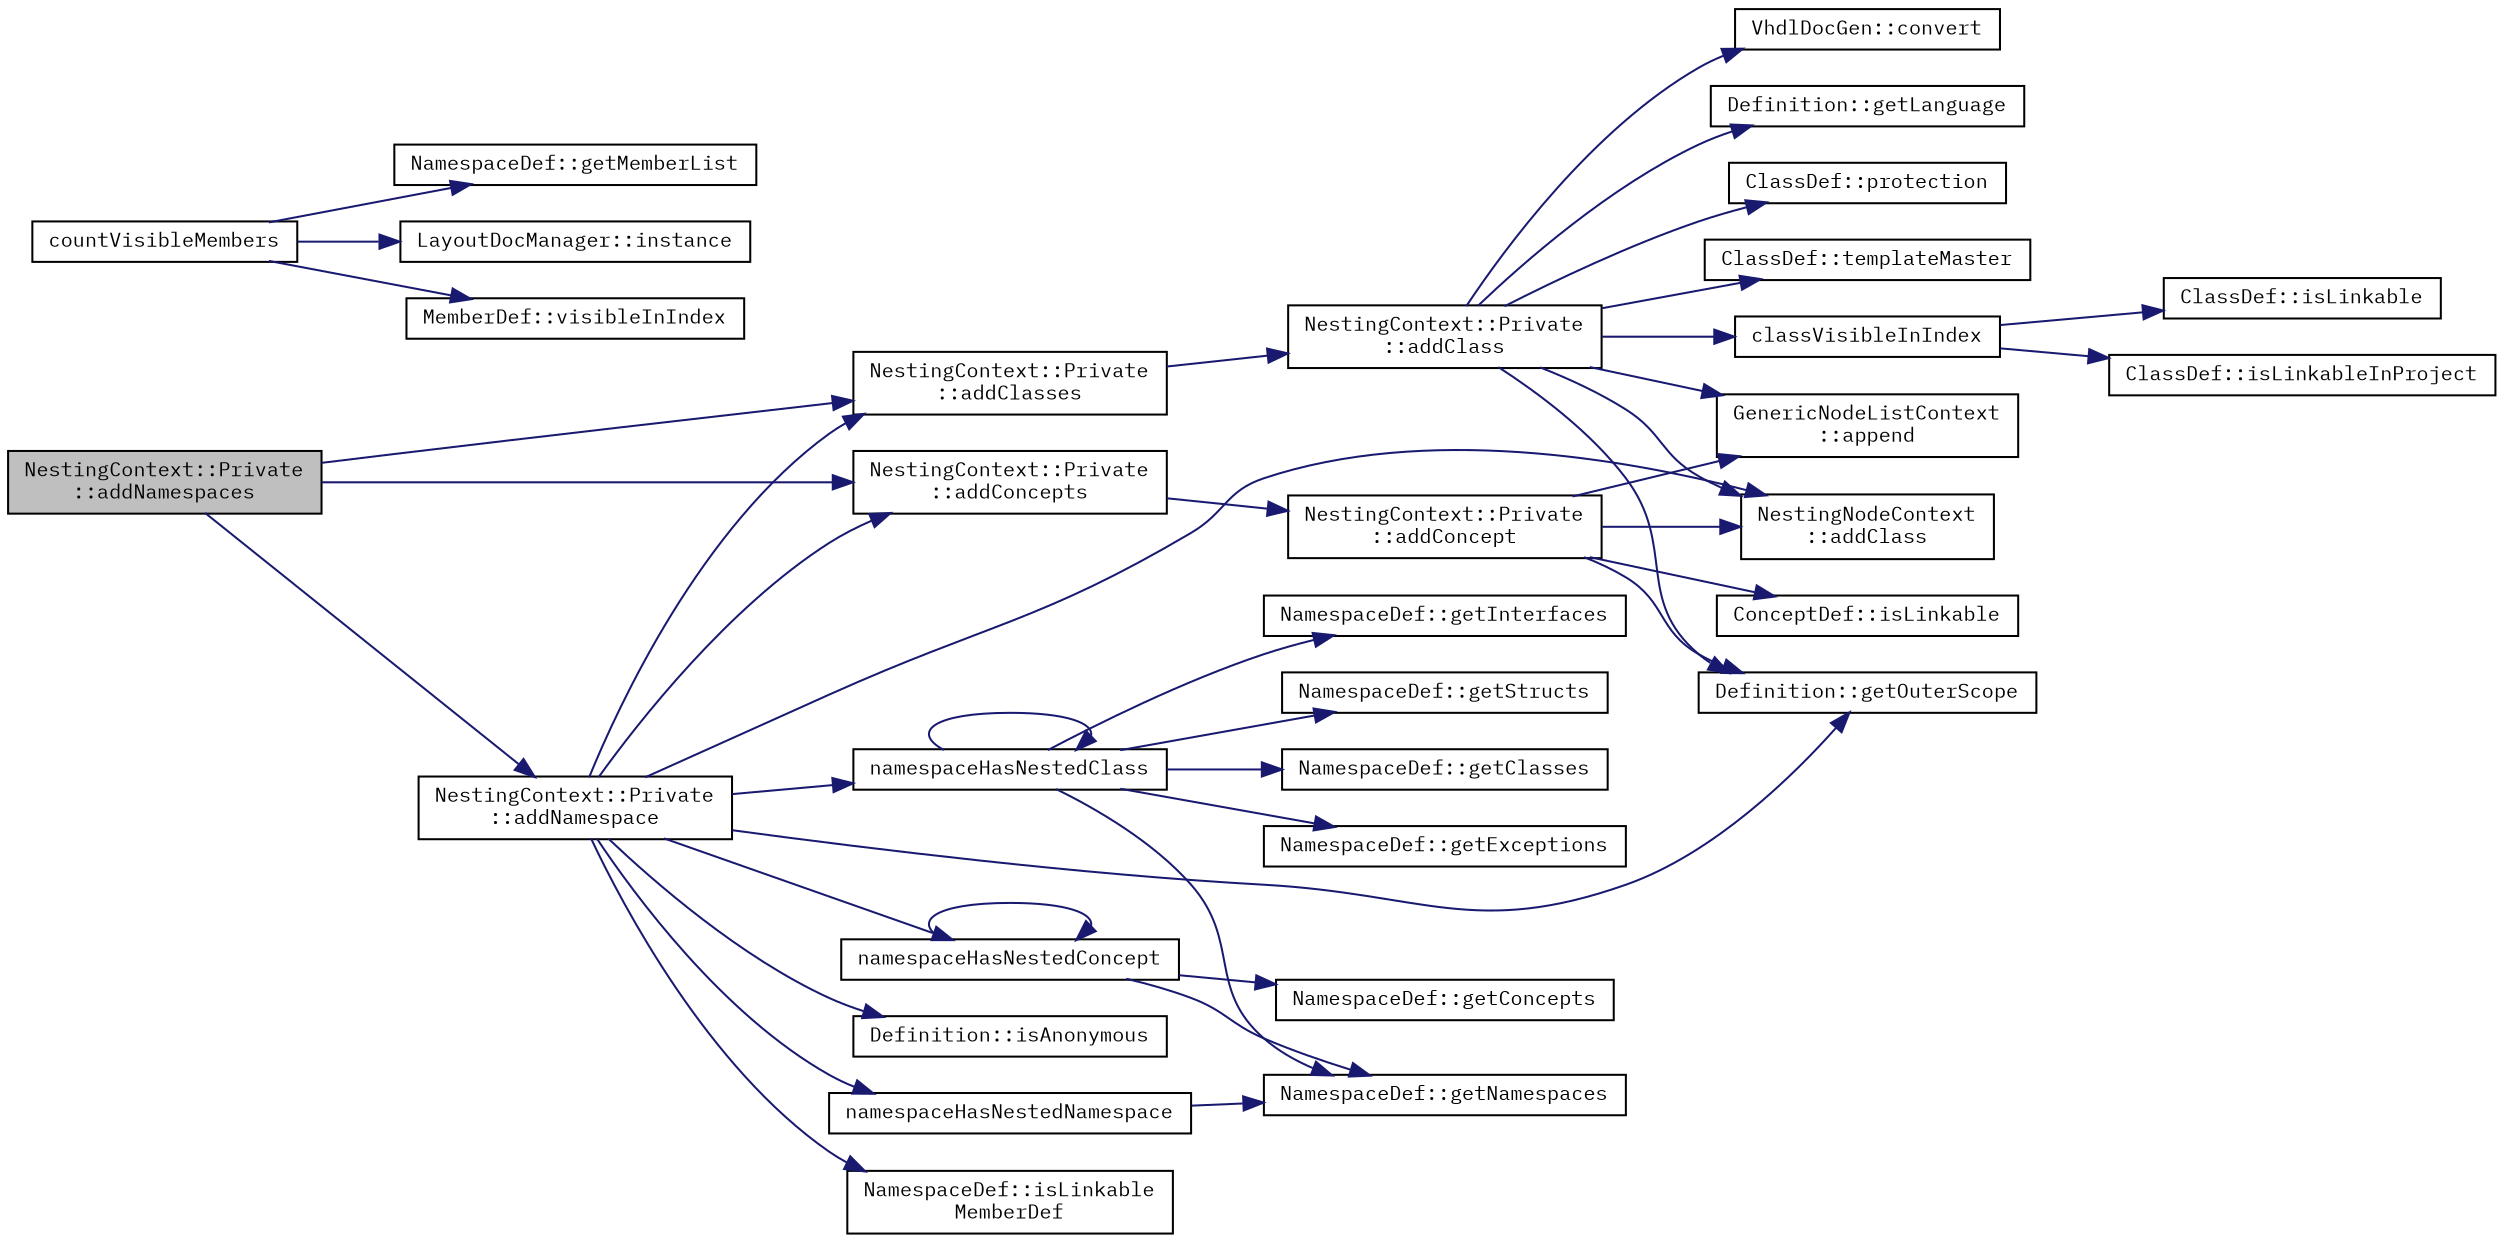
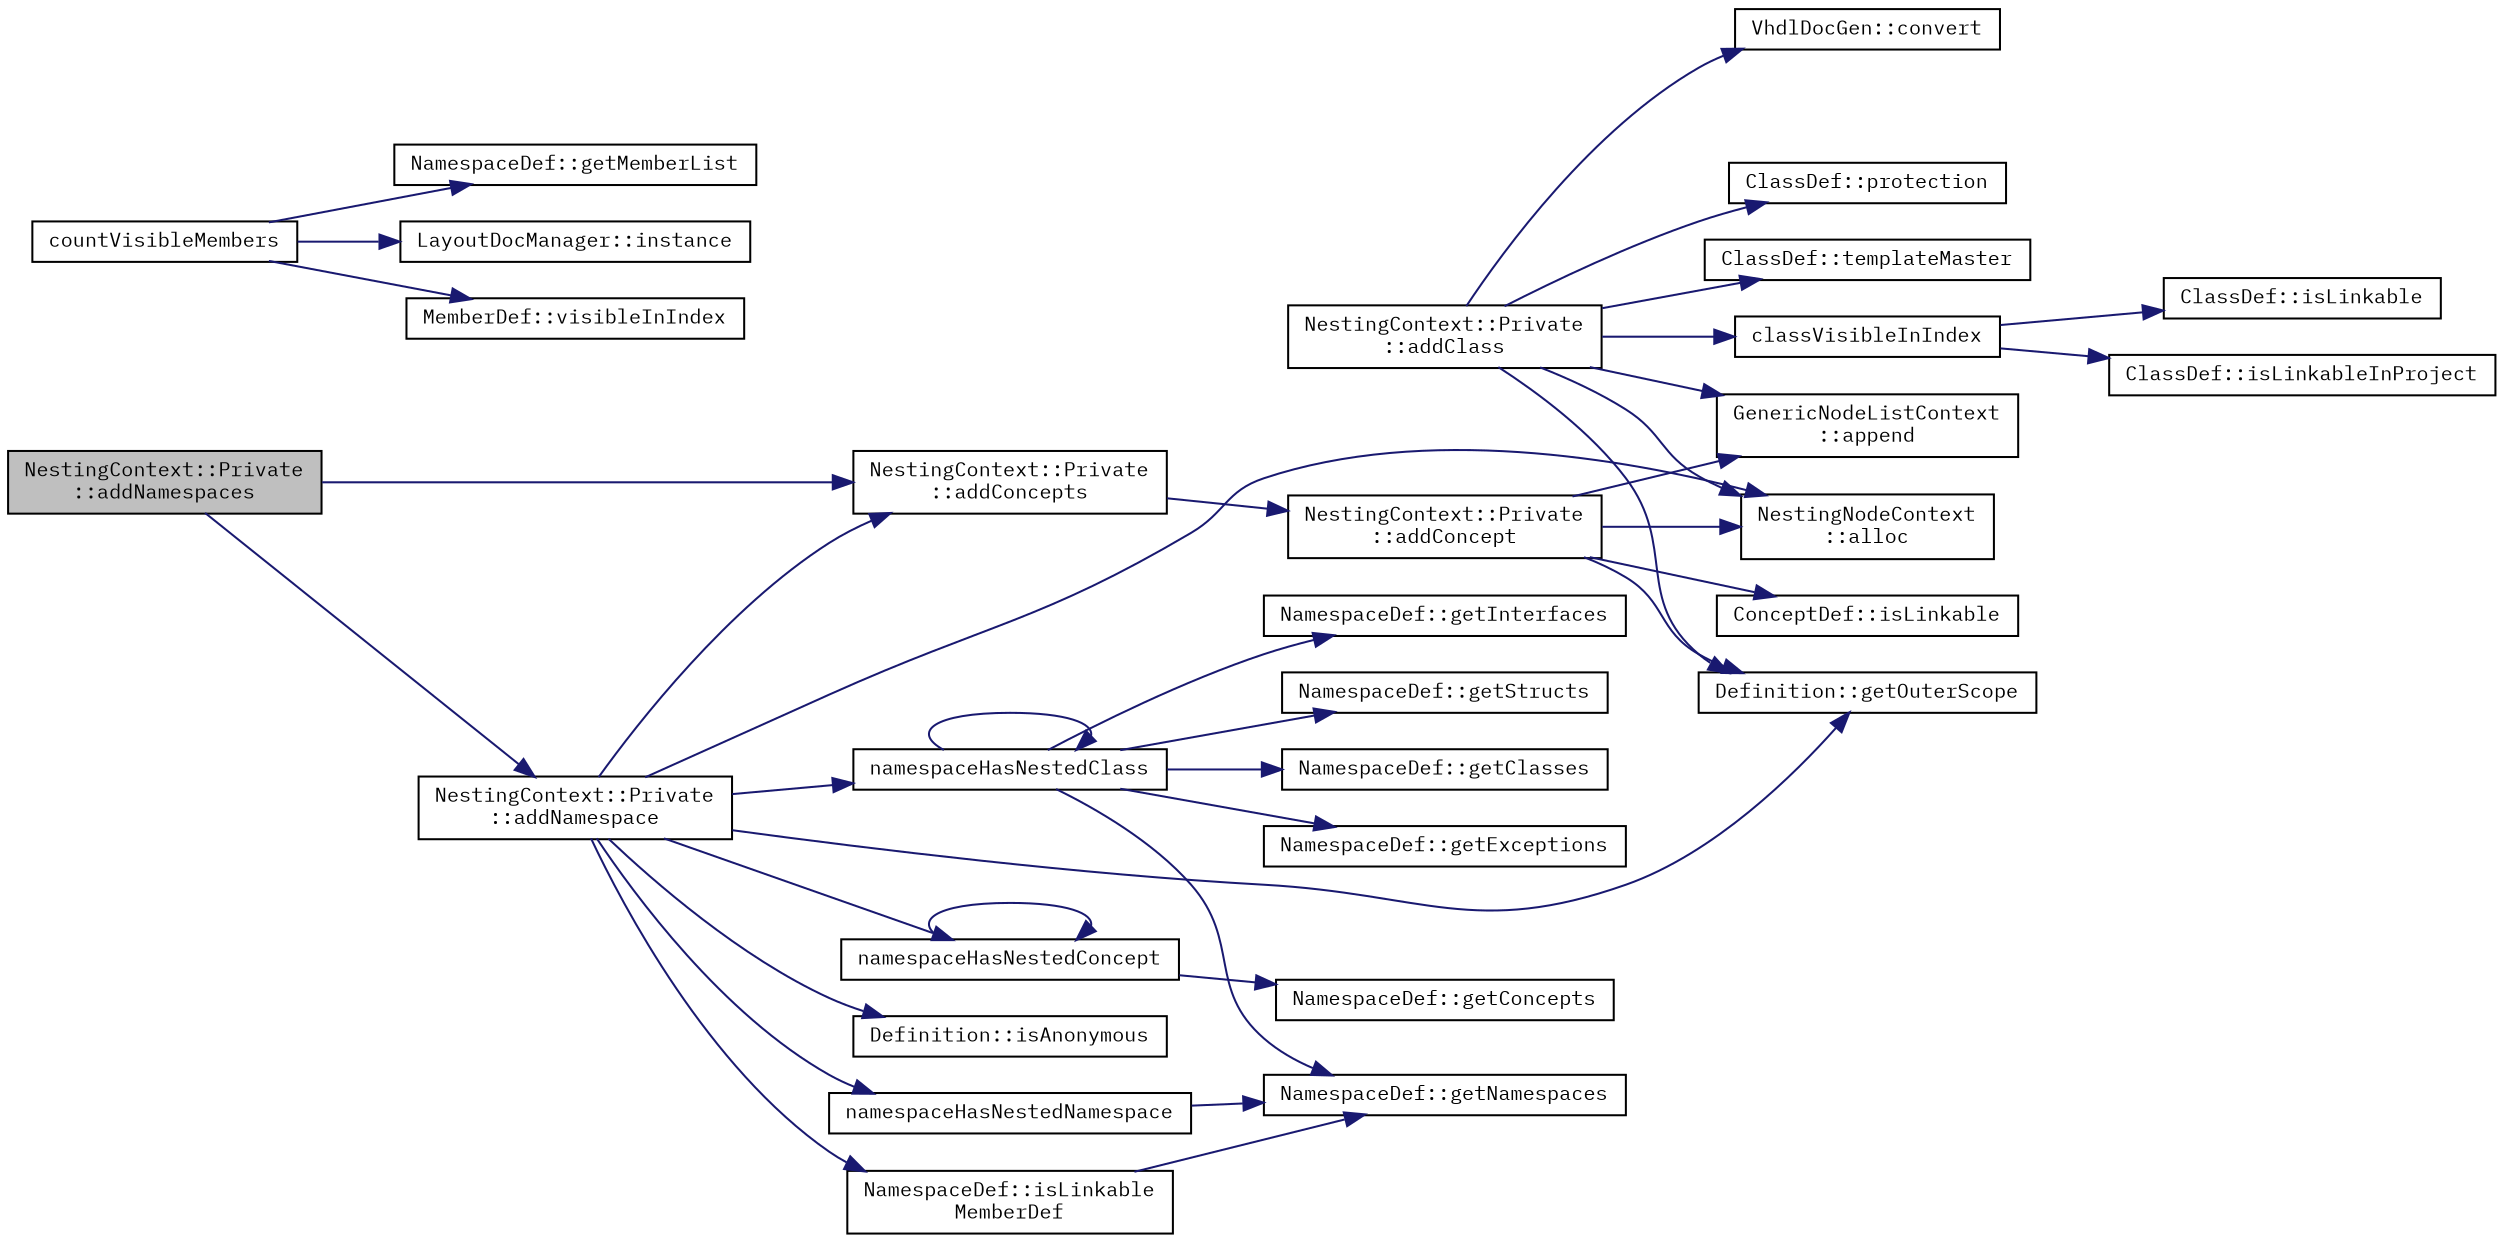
(1868, 106) -> none
(1010, 383) -> none
(1868, 527) -> (1868, 527)
(1233, 1021) -> (1240, 1146)
